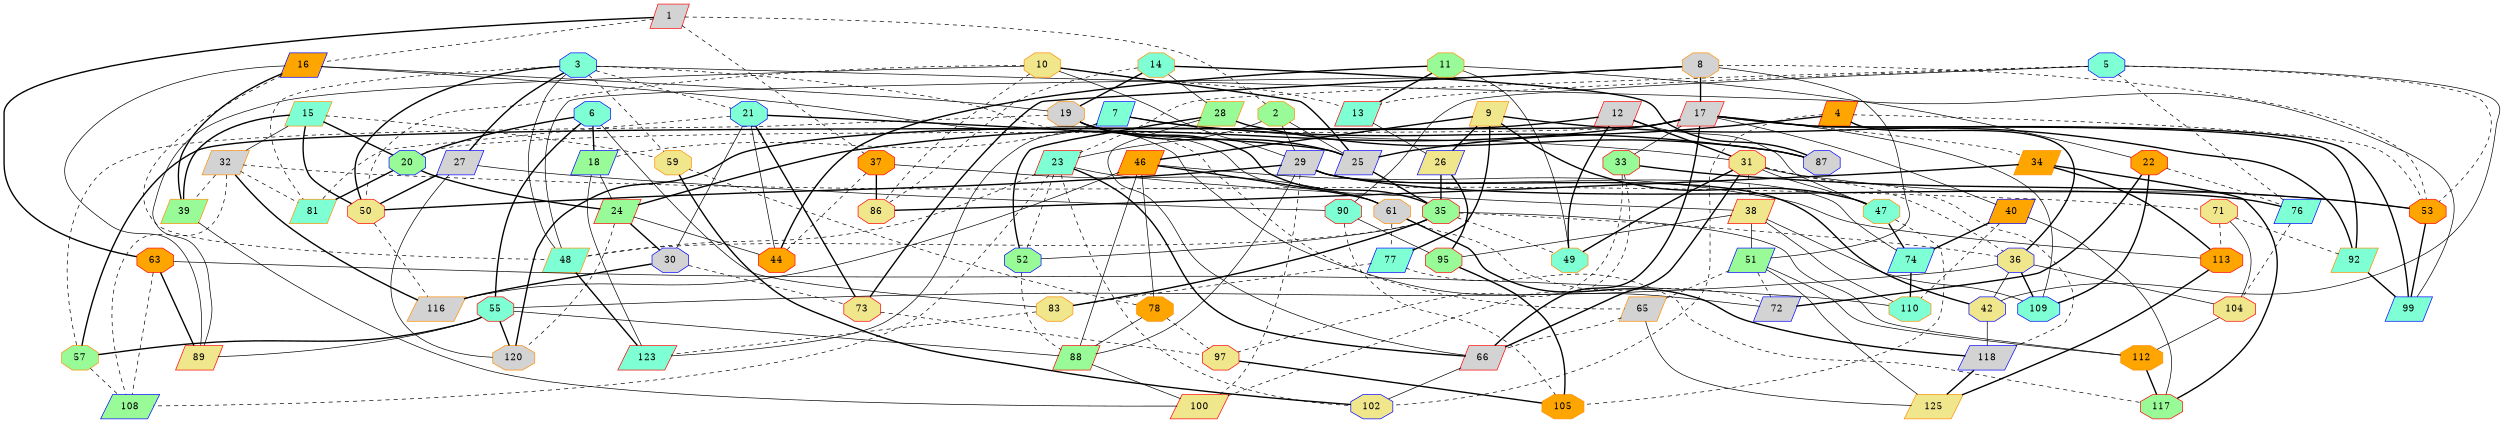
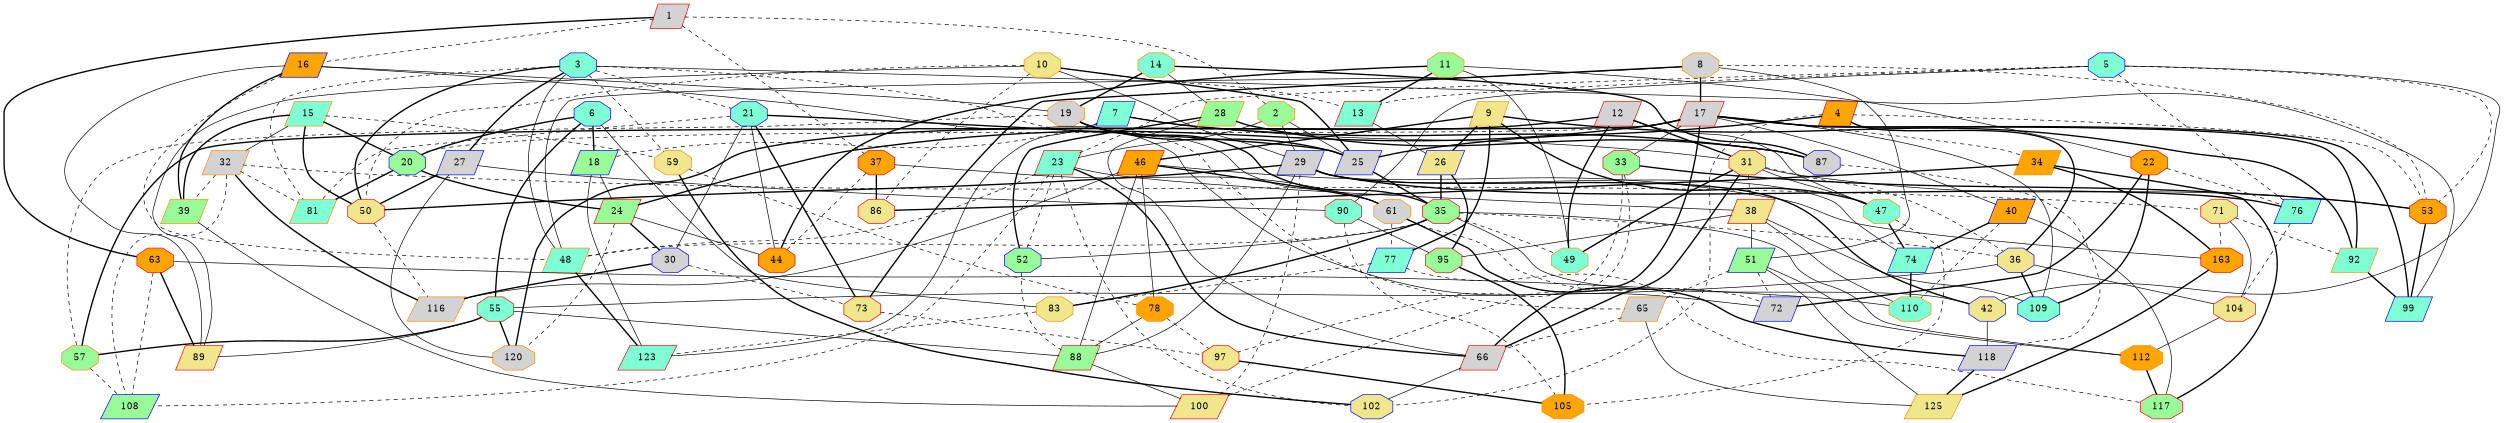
(1033, 94) -> none
(1973, 218) -> (2051, 205)
(2222, 260) -> (2222, 260)
(2001, 285) -> (1811, 292)
